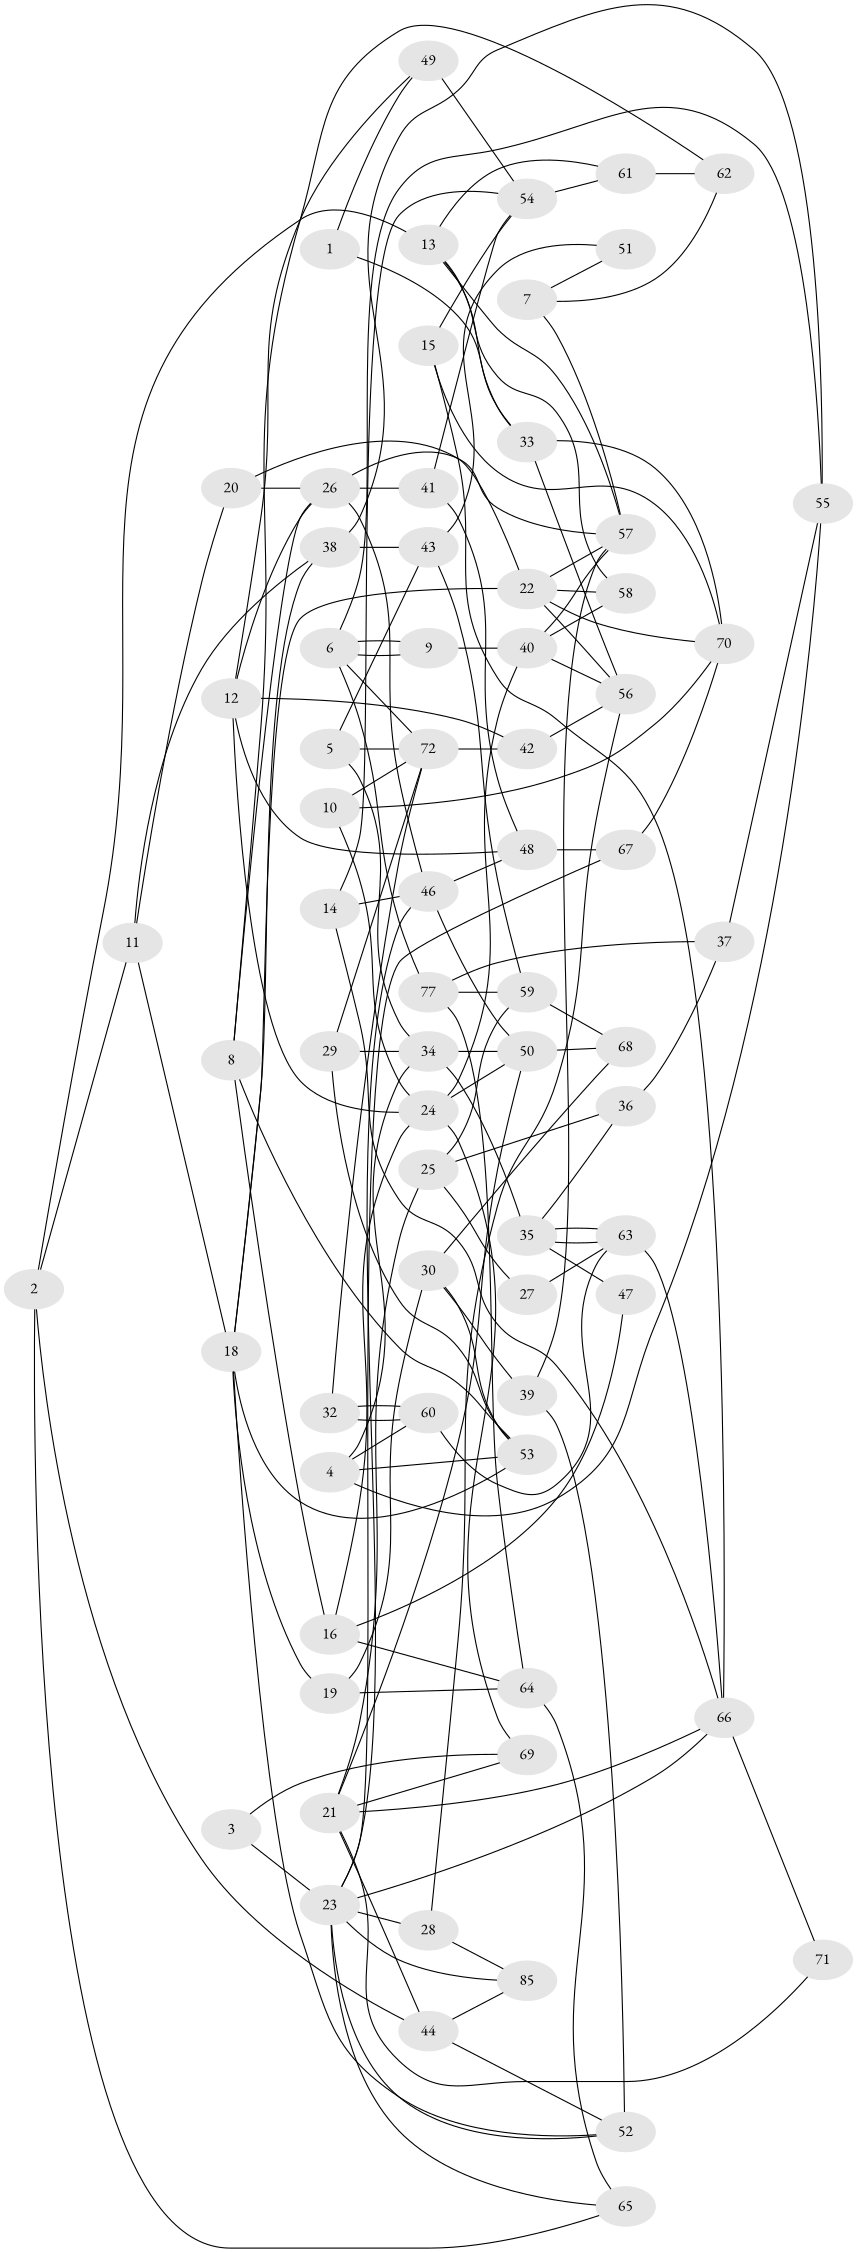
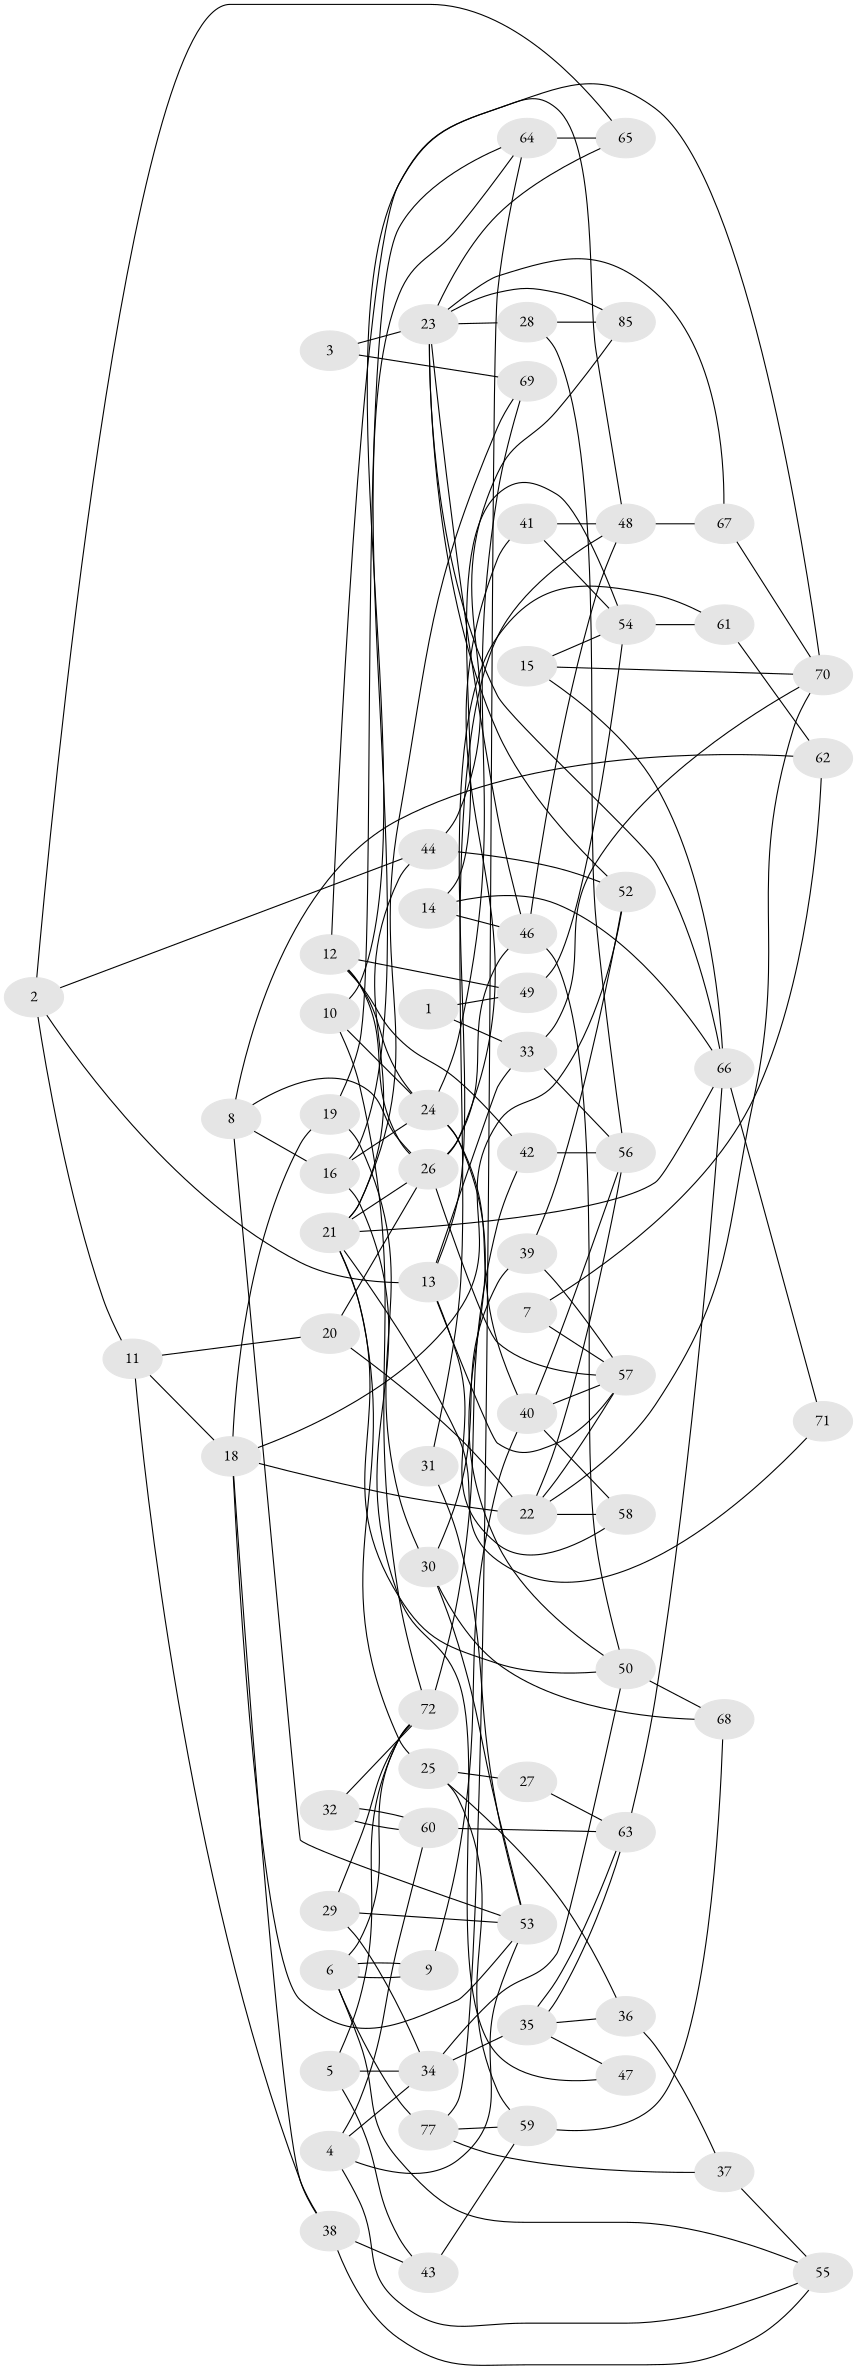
(626, 249) -> none
none -> (372, 1206)
none -> (428, 1466)
